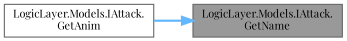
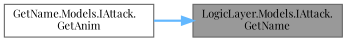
(79, 21) -> (79, 21)
